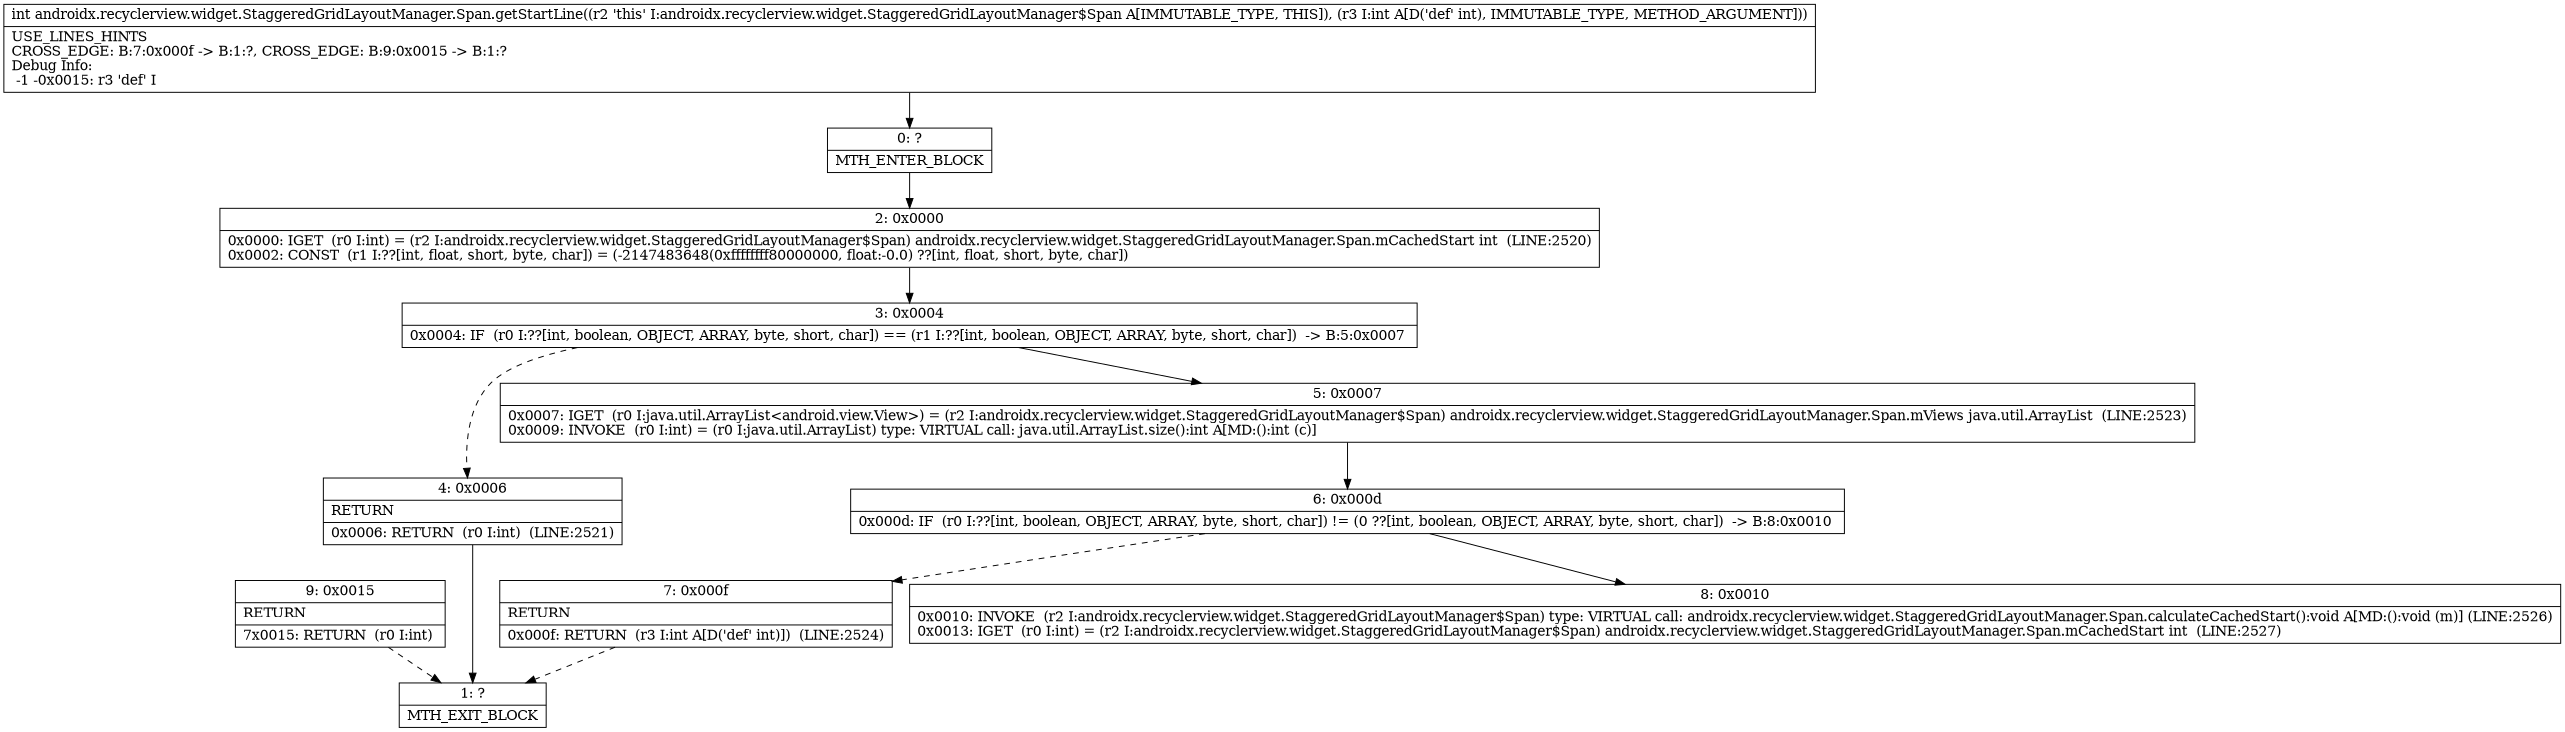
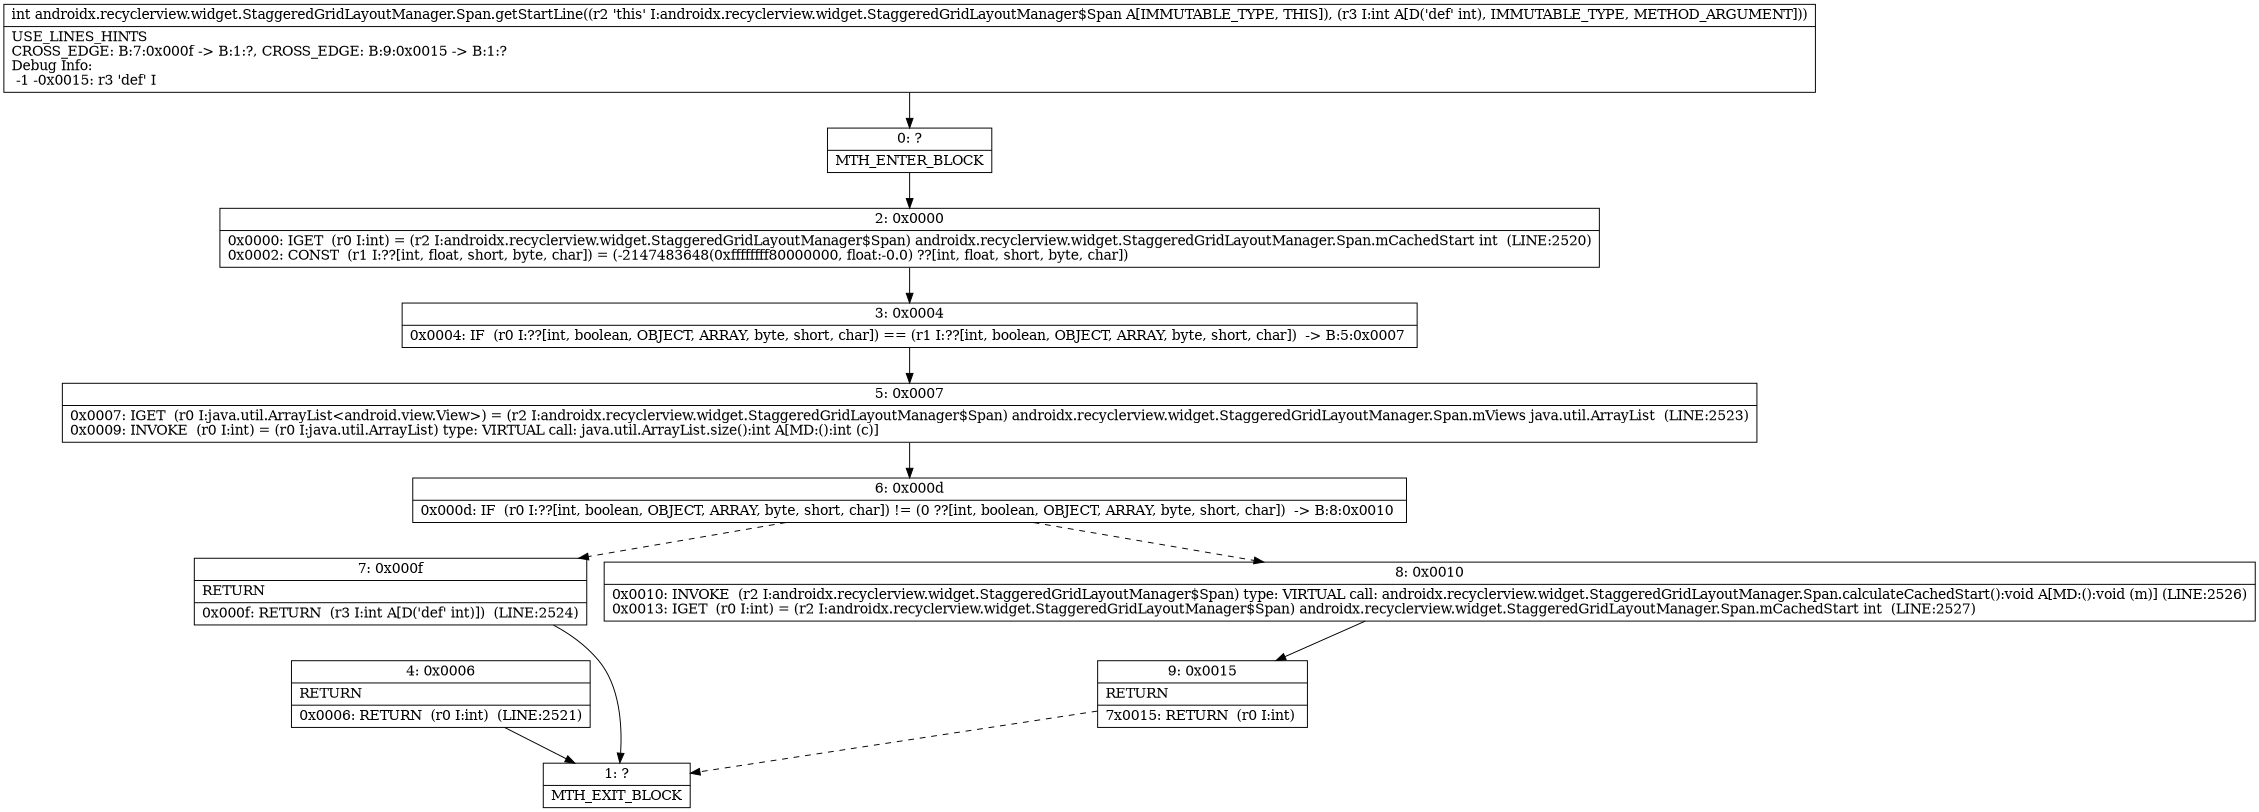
(492, 382) -> none
(1523, 558) -> (1144, 541)
none -> (1325, 639)
(575, 663) -> (609, 677)
